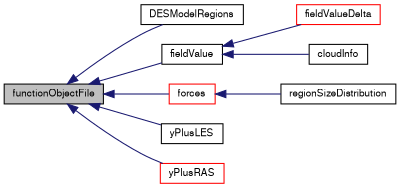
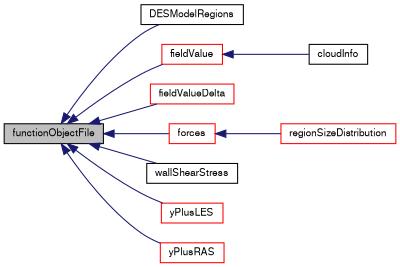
(267, 34) -> (128, 112)
(192, 54) -> (192, 54)
(338, 94) -> (338, 134)
(192, 134) -> (192, 213)
none -> (192, 173)
